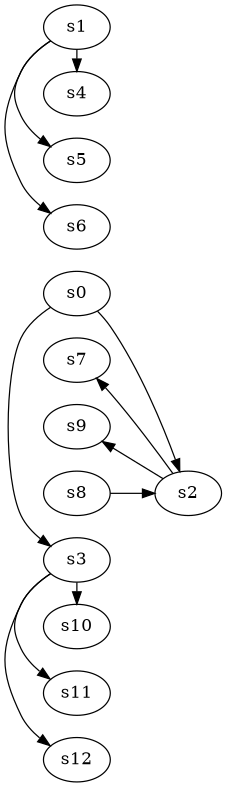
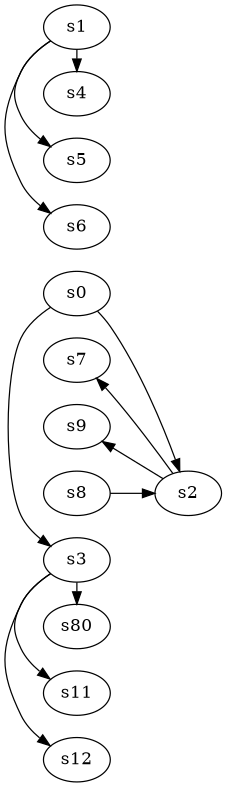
(77, 627) -> (77, 627)
